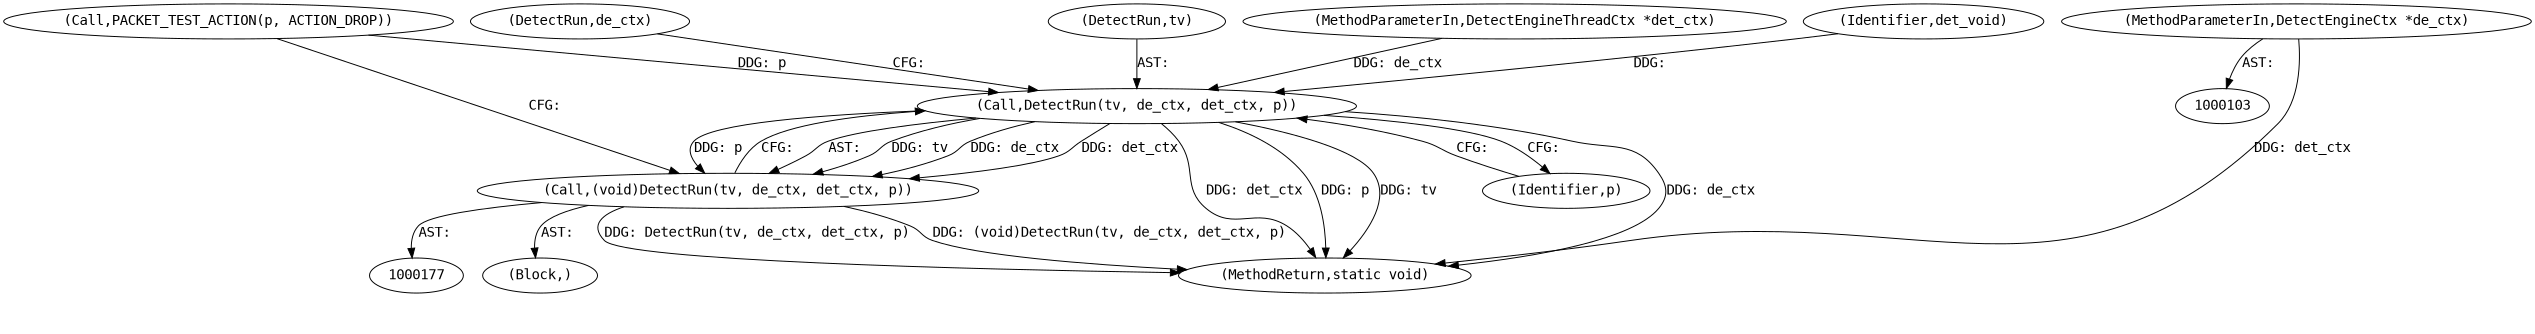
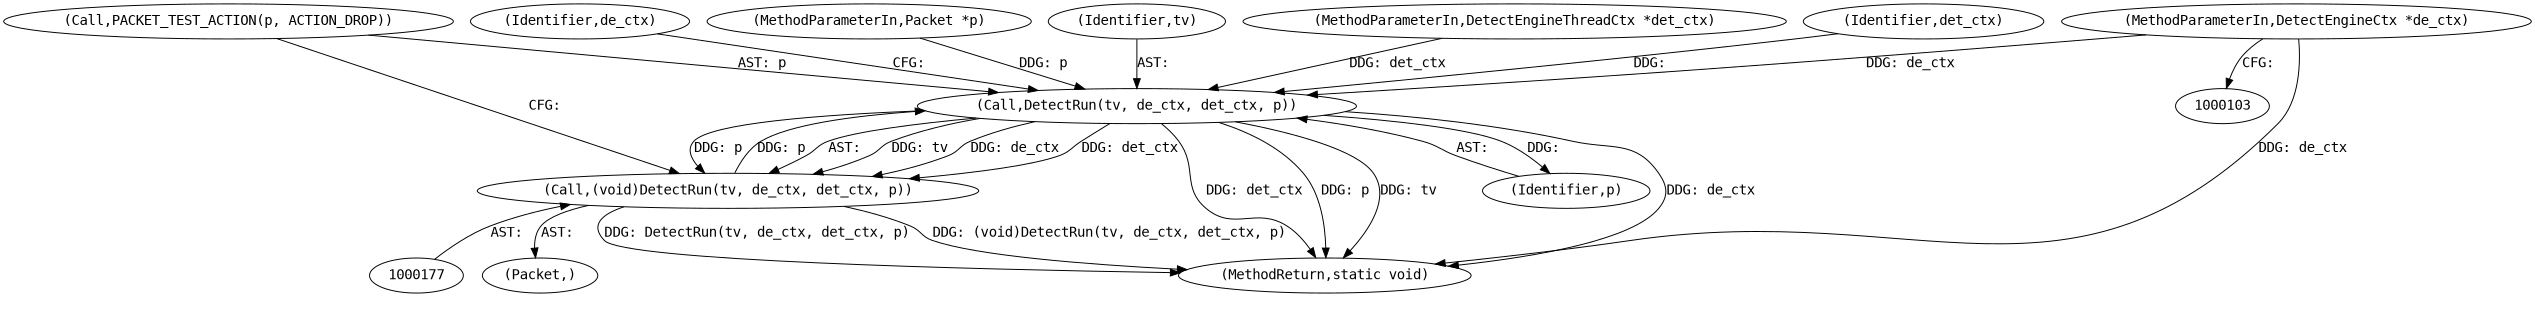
(580, 21) -> (580, 21)
none -> (869, 21)
(1137, 21) -> (1137, 21)
(1924, 21) -> (1924, 21)
(762, 64) -> (762, 64)
(1398, 64) -> (1398, 64)
(2262, 64) -> (2262, 64)
none -> (1732, 67)
(782, 148) -> (782, 148)
(1477, 148) -> (1477, 148)
(1548, 148) -> (1548, 148)
(2303, 148) -> (2303, 148)
(467, 211) -> (494, 225)
(540, 276) -> (540, 276)
